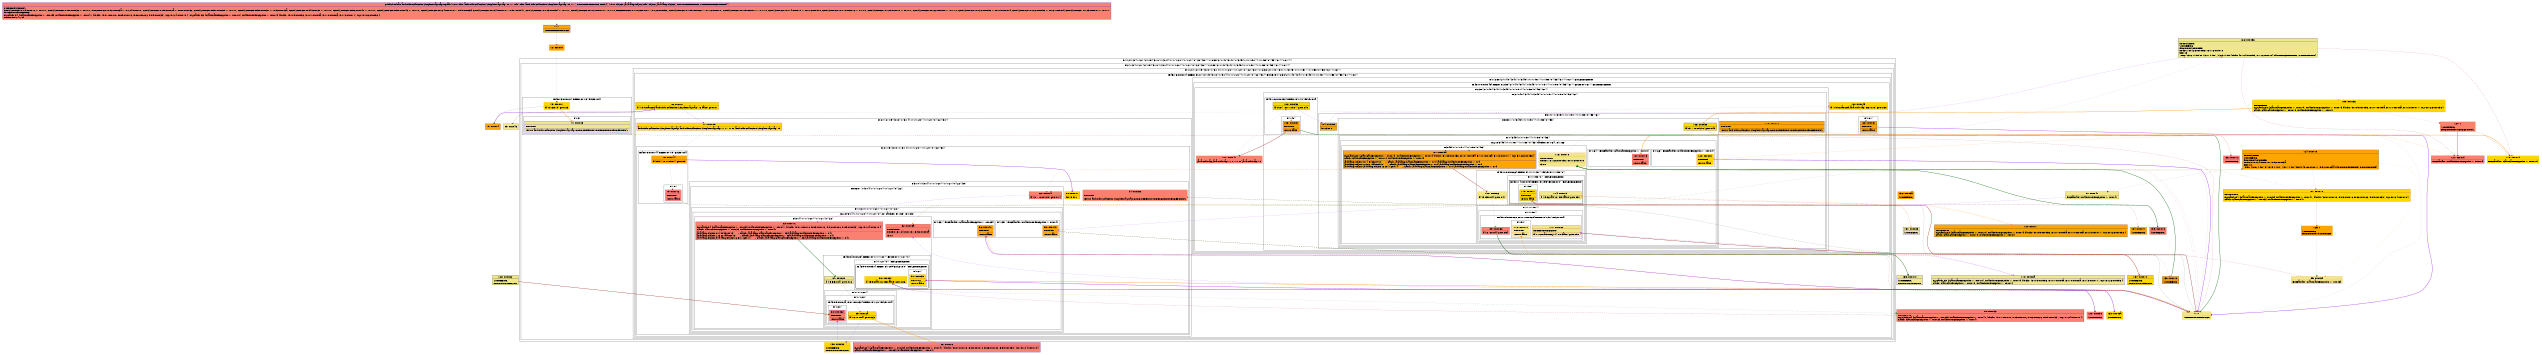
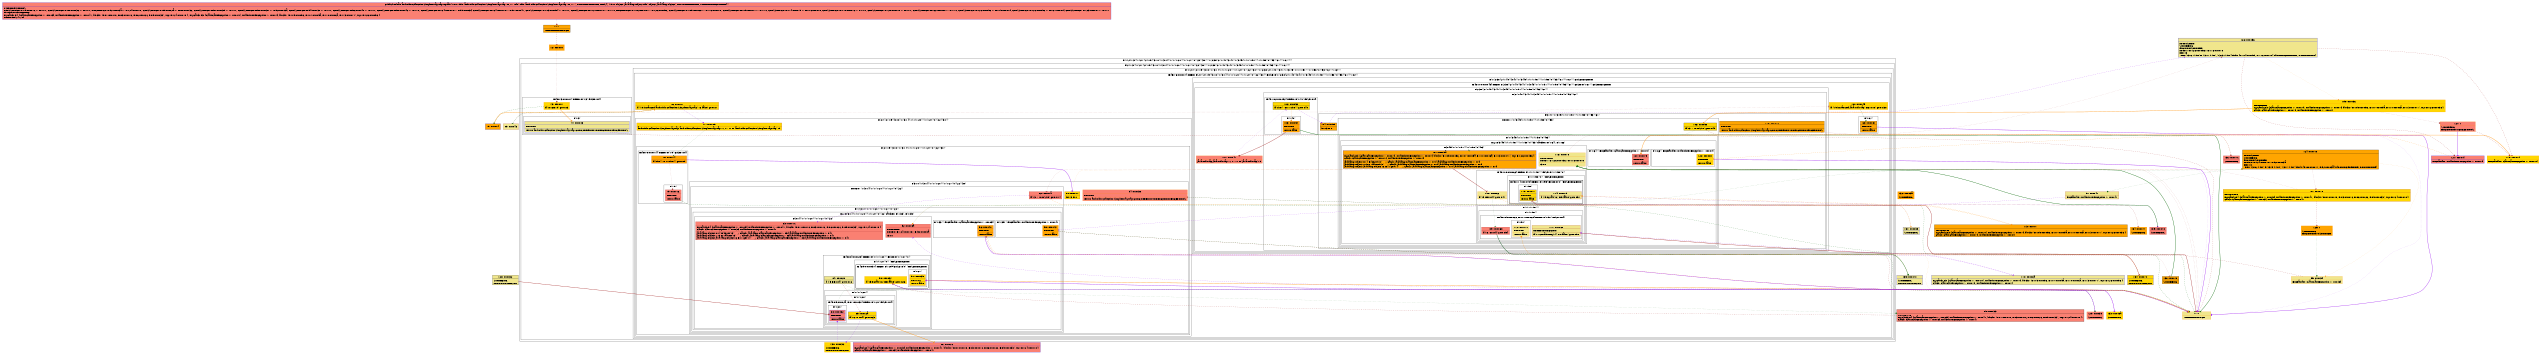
(571, 112) -> (571, 112)
(816, 258) -> none
(2197, 317) -> (2194, 317)
